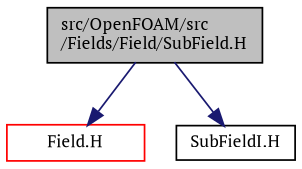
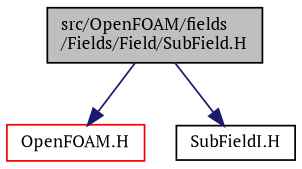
(155, 35) -> (155, 35)
(76, 143) -> (76, 143)
